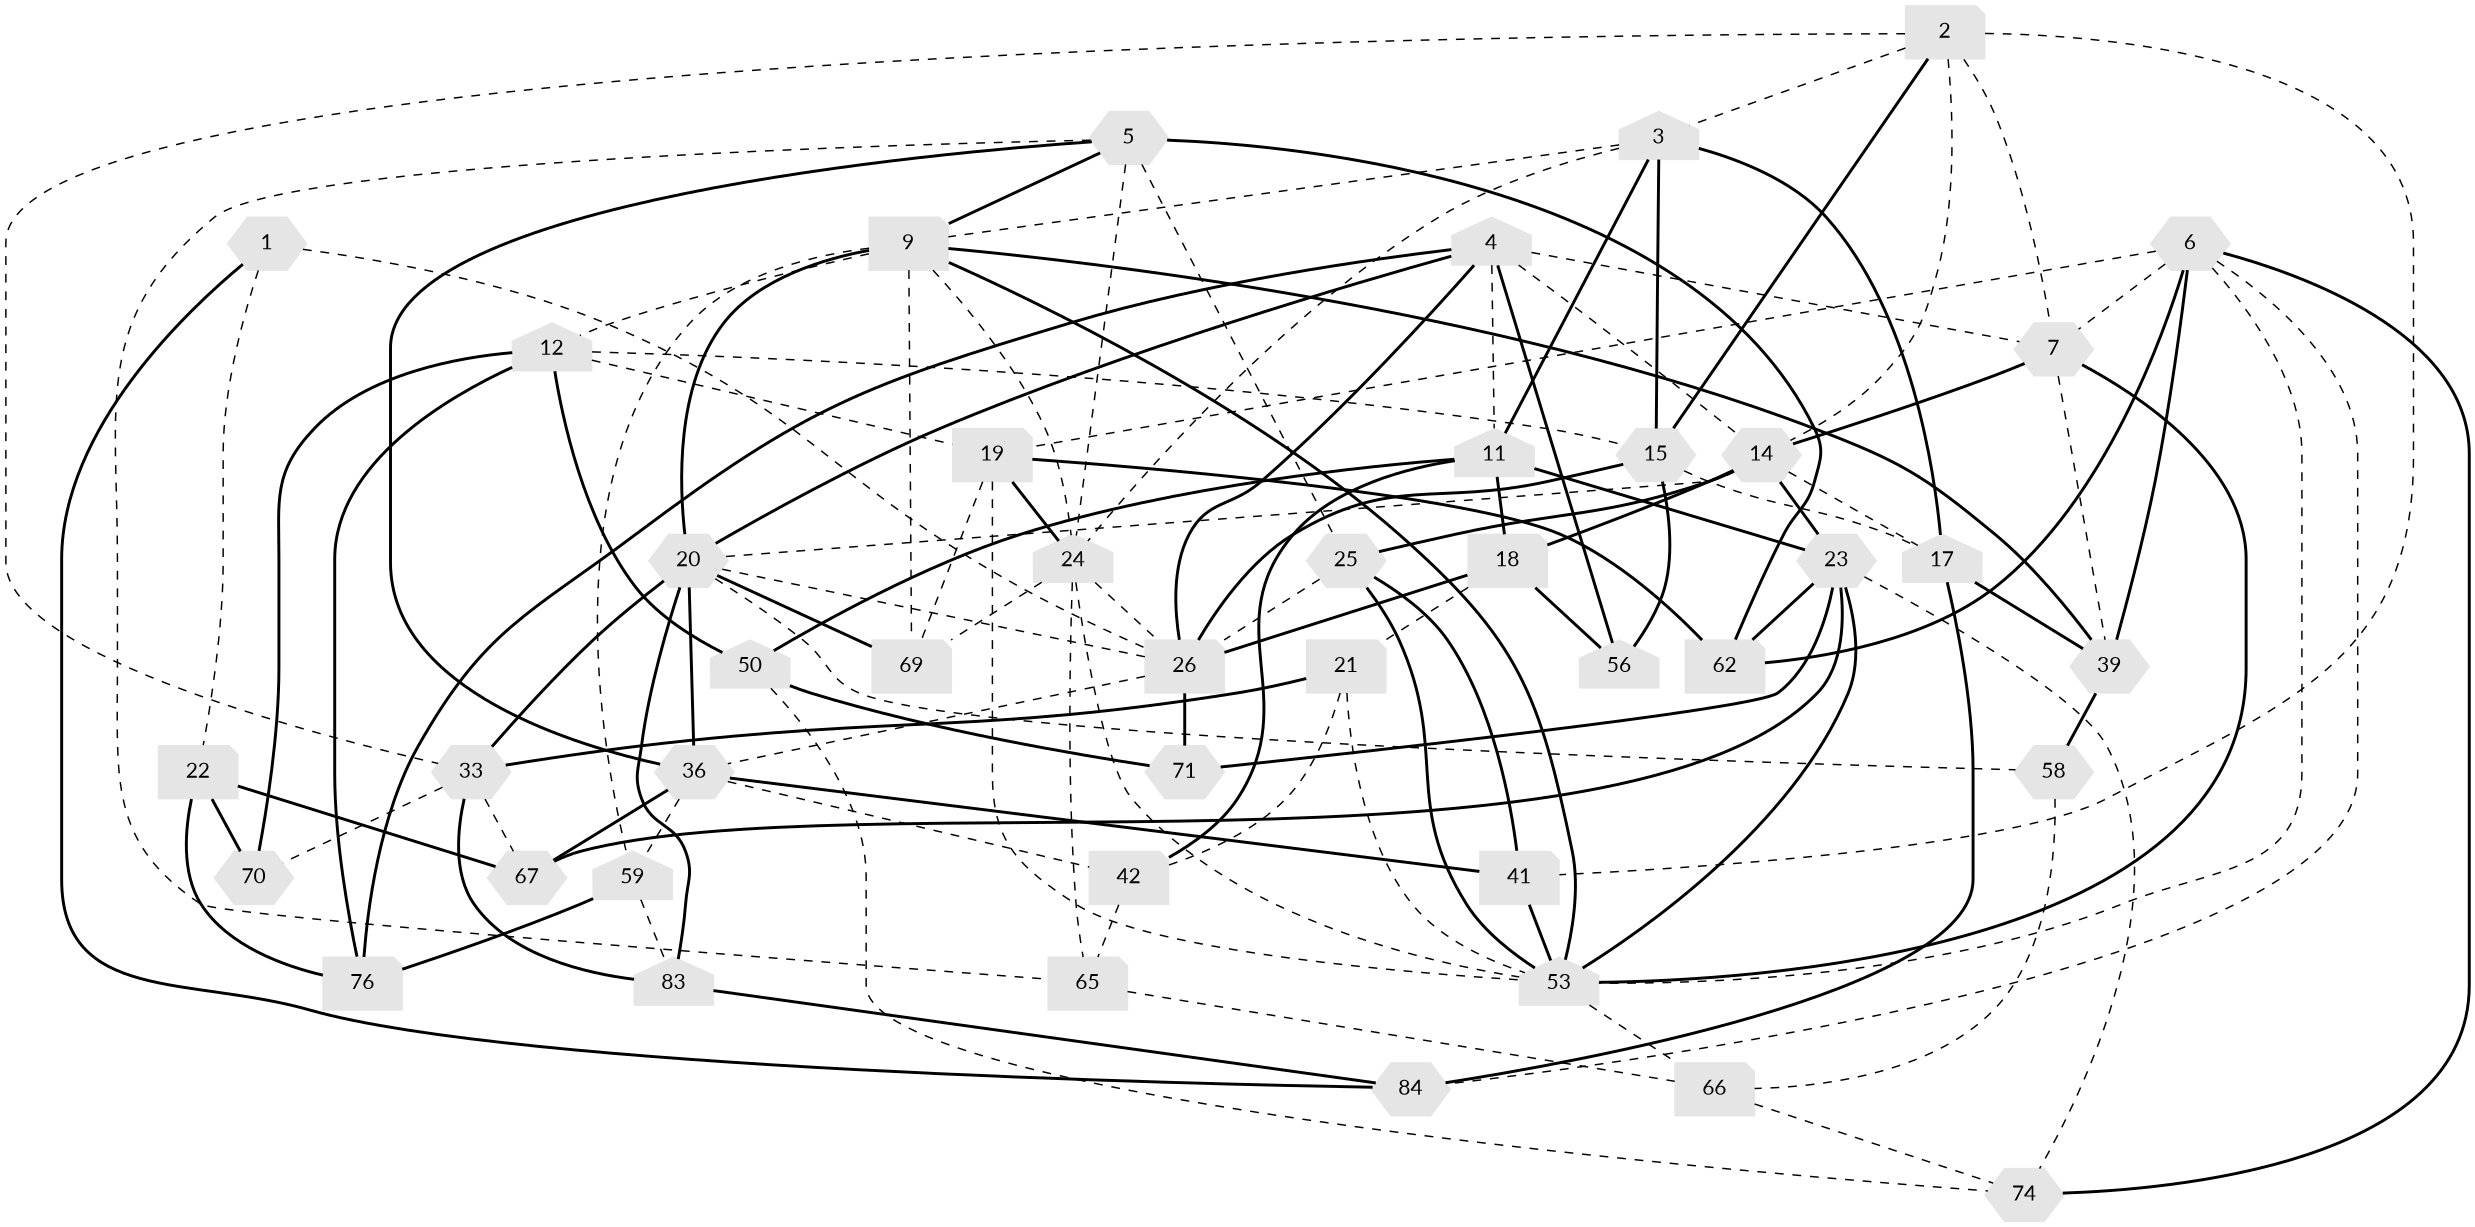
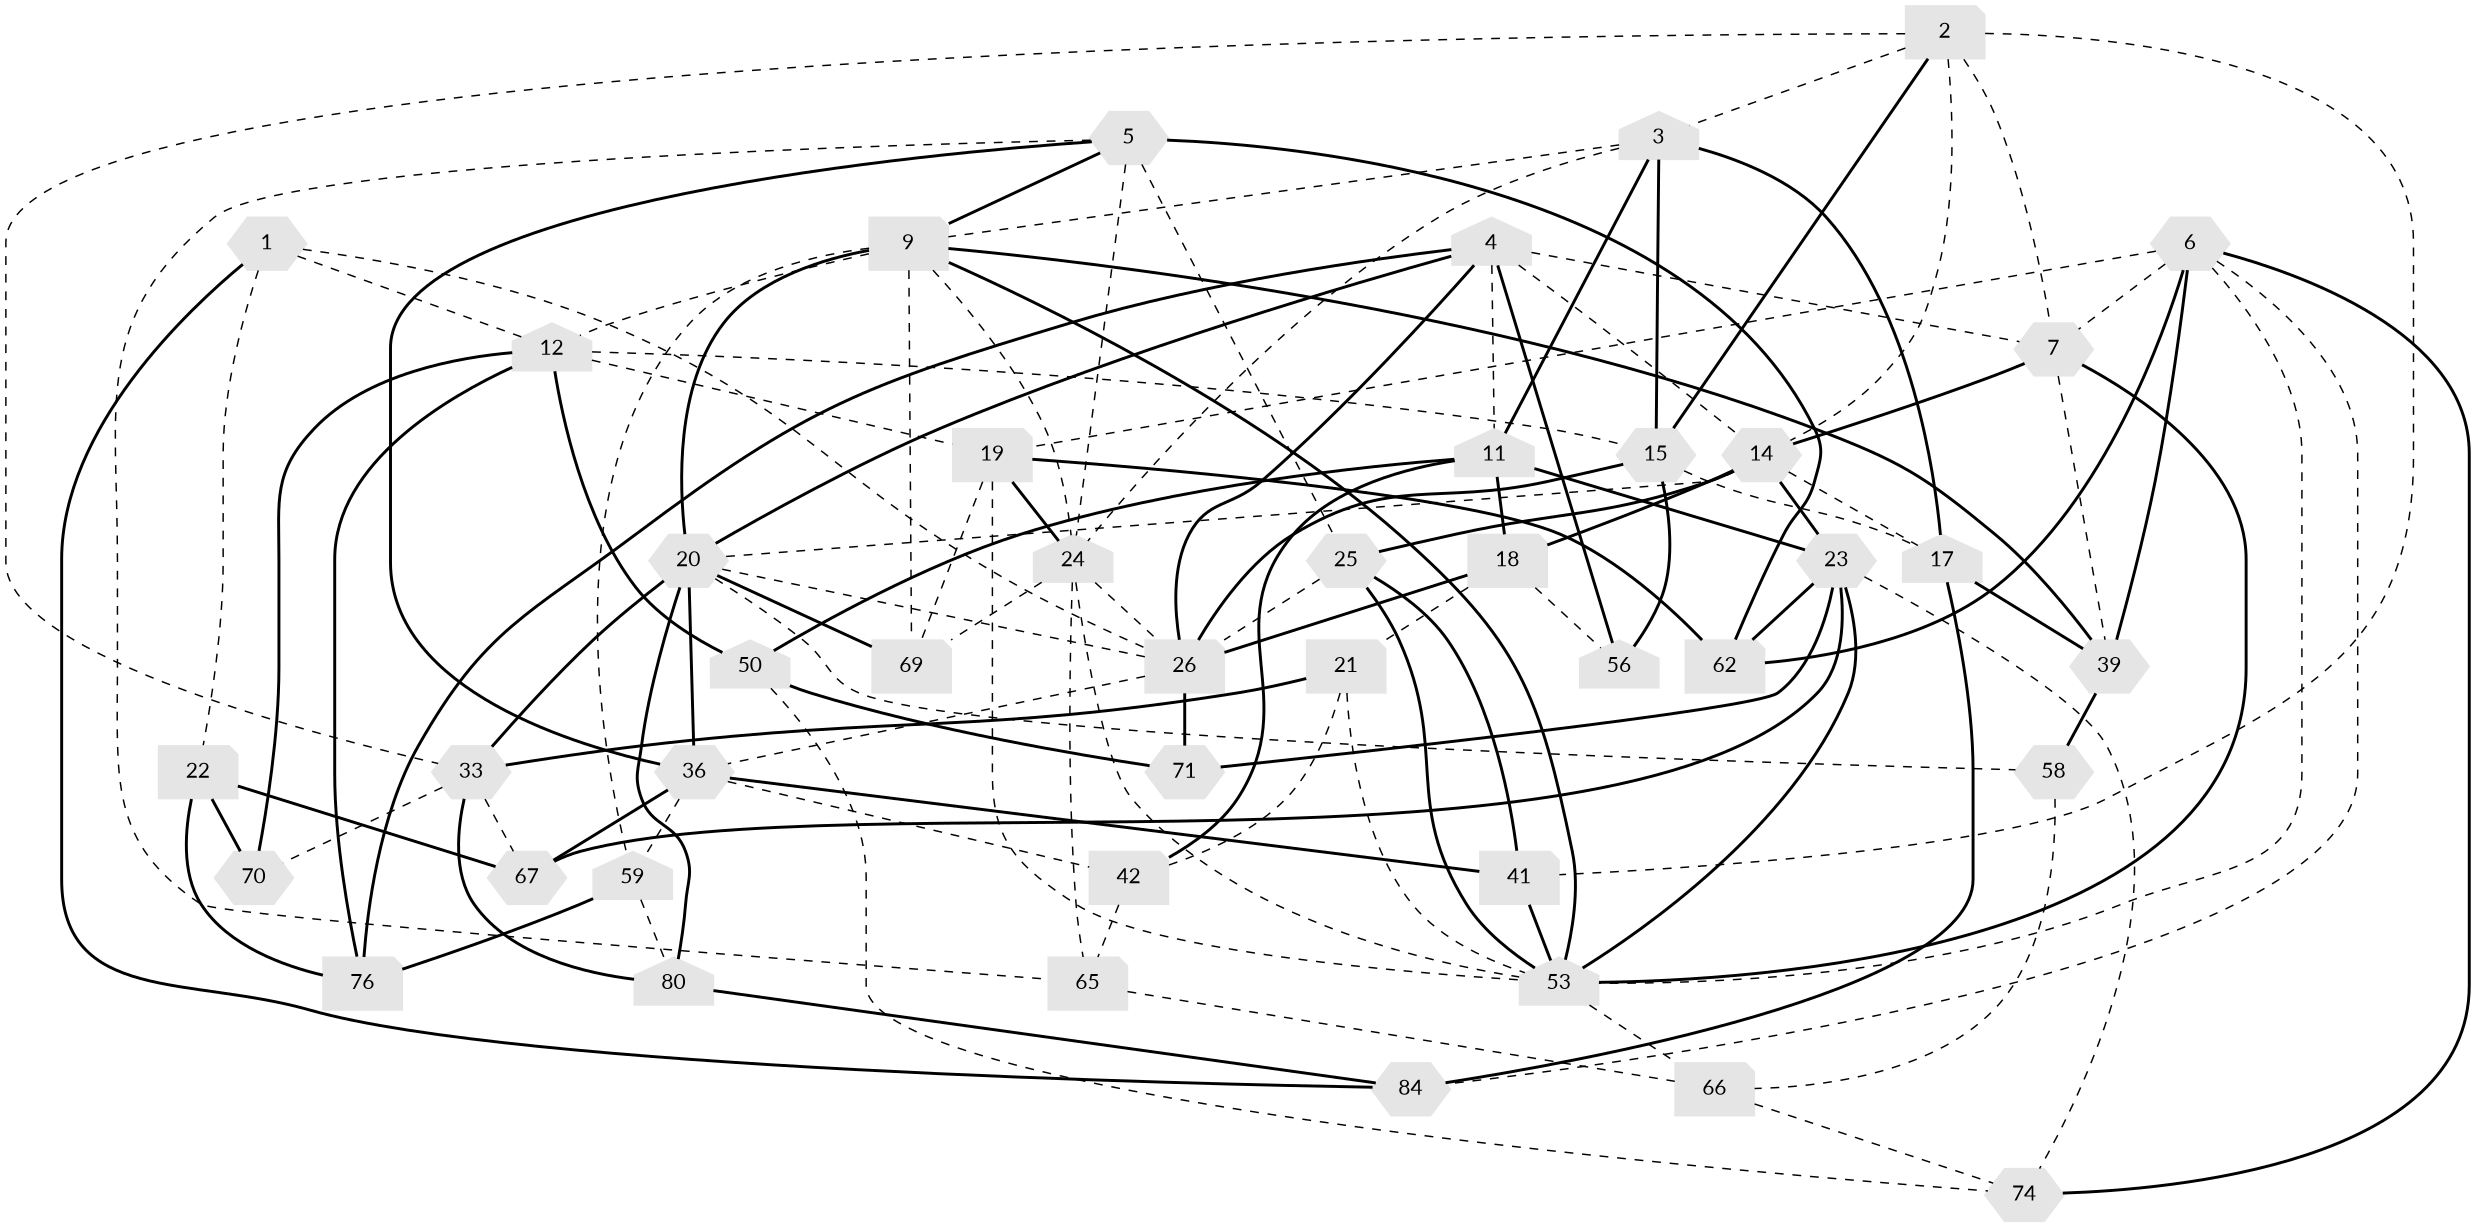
none -> (404, 294)
(1568, 618) -> (1568, 618)
(674, 984) -> (674, 984)
